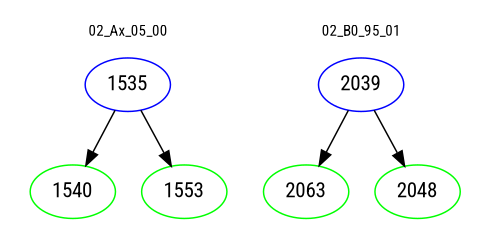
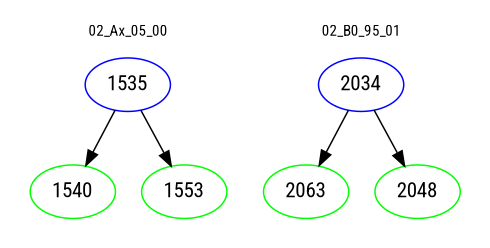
(361, 85) -> (361, 85)
